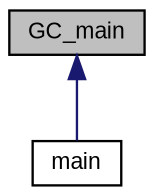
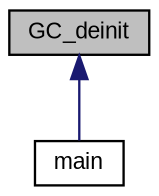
(77, 33) -> (79, 33)
